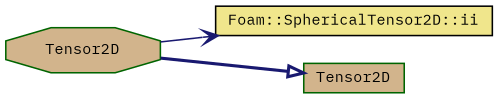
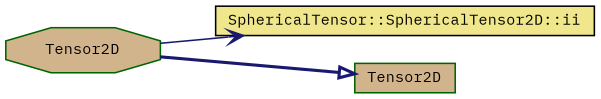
(354, 21) -> (405, 21)
